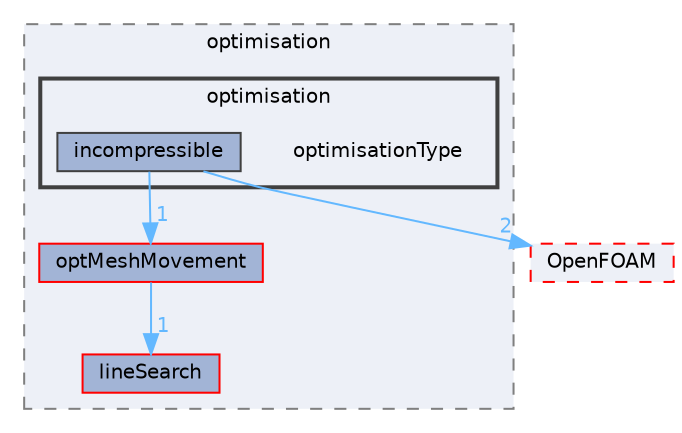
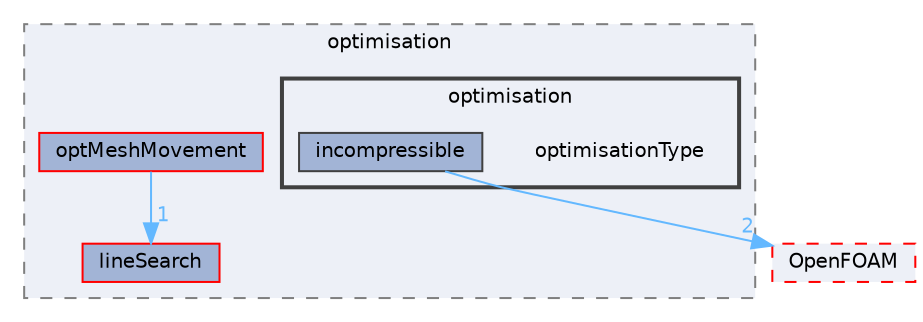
(150, 200) -> none
